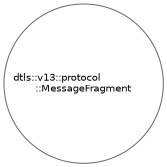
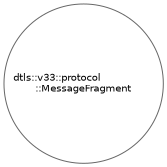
(84, 84) -> (84, 84)
